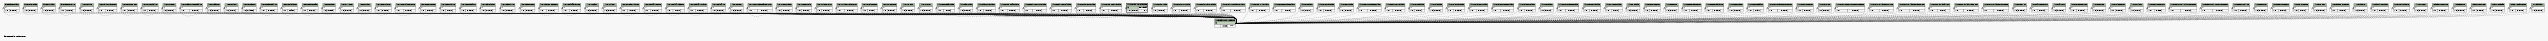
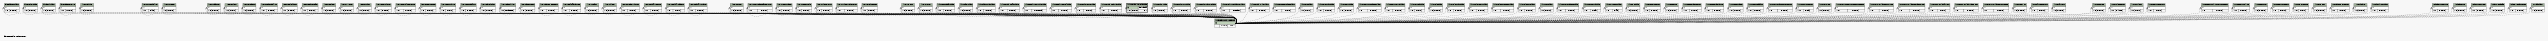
(108, 8) -> none
(129, 8) -> none
(192, 8) -> none
(719, 8) -> none
(889, 8) -> none
(2079, 8) -> none
(2183, 8) -> none
(2401, 8) -> none
(2421, 8) -> none
(152, 11) -> (152, 11)
(250, 11) -> (250, 11)
(291, 11) -> (291, 11)
(330, 11) -> (330, 11)
(509, 11) -> (509, 11)
(872, 11) -> (871, 11)
(948, 11) -> (948, 11)
(1039, 11) -> (1038, 11)
(1237, 11) -> (1236, 11)
(1594, 11) -> (1594, 11)
(1616, 11) -> (1616, 11)
(1757, 11) -> (1757, 11)
(1807, 11) -> (1807, 11)
(2119, 11) -> (2119, 11)
(2159, 11) -> (2158, 11)
(1225, 26) -> (1224, 26)
